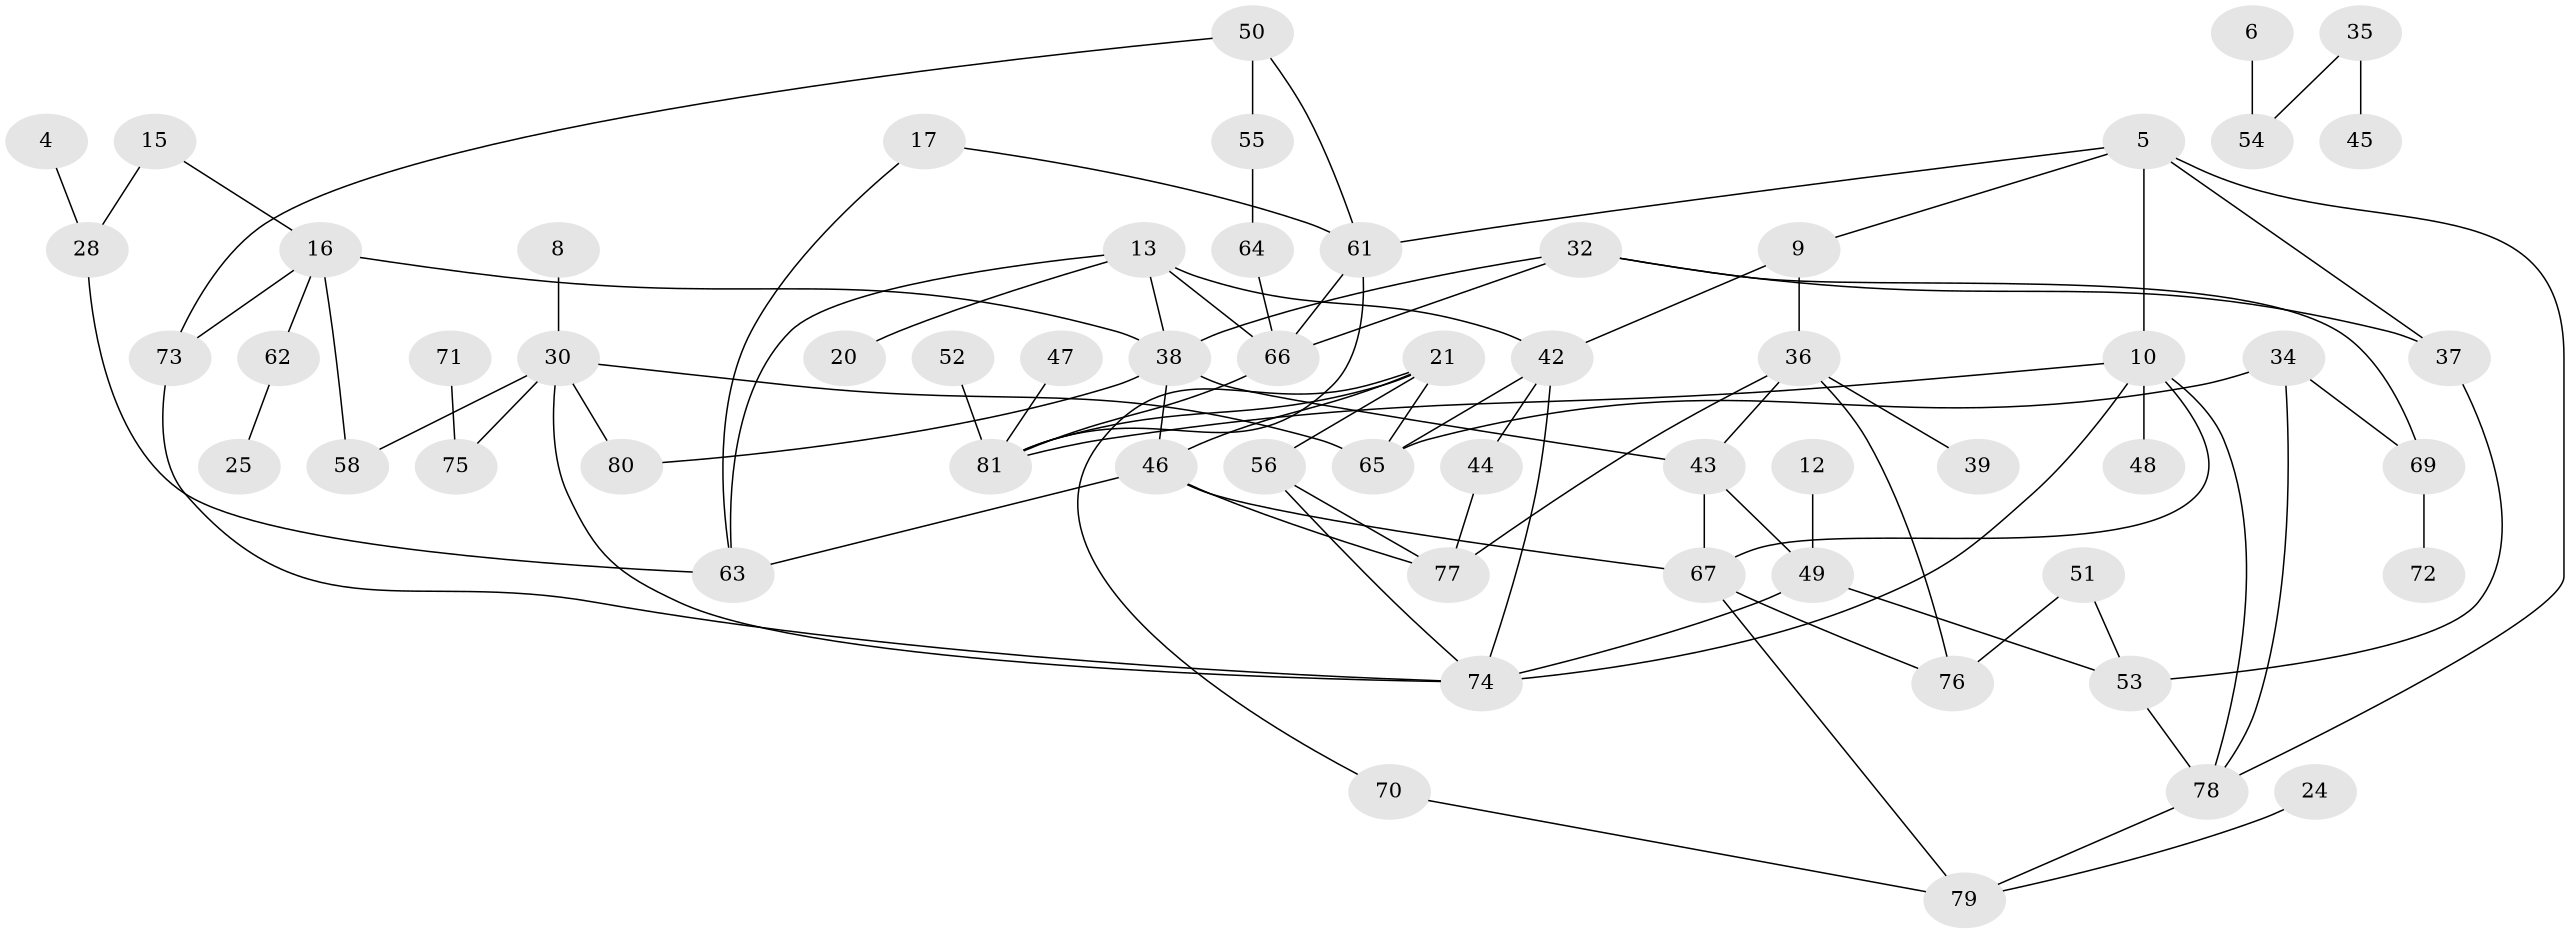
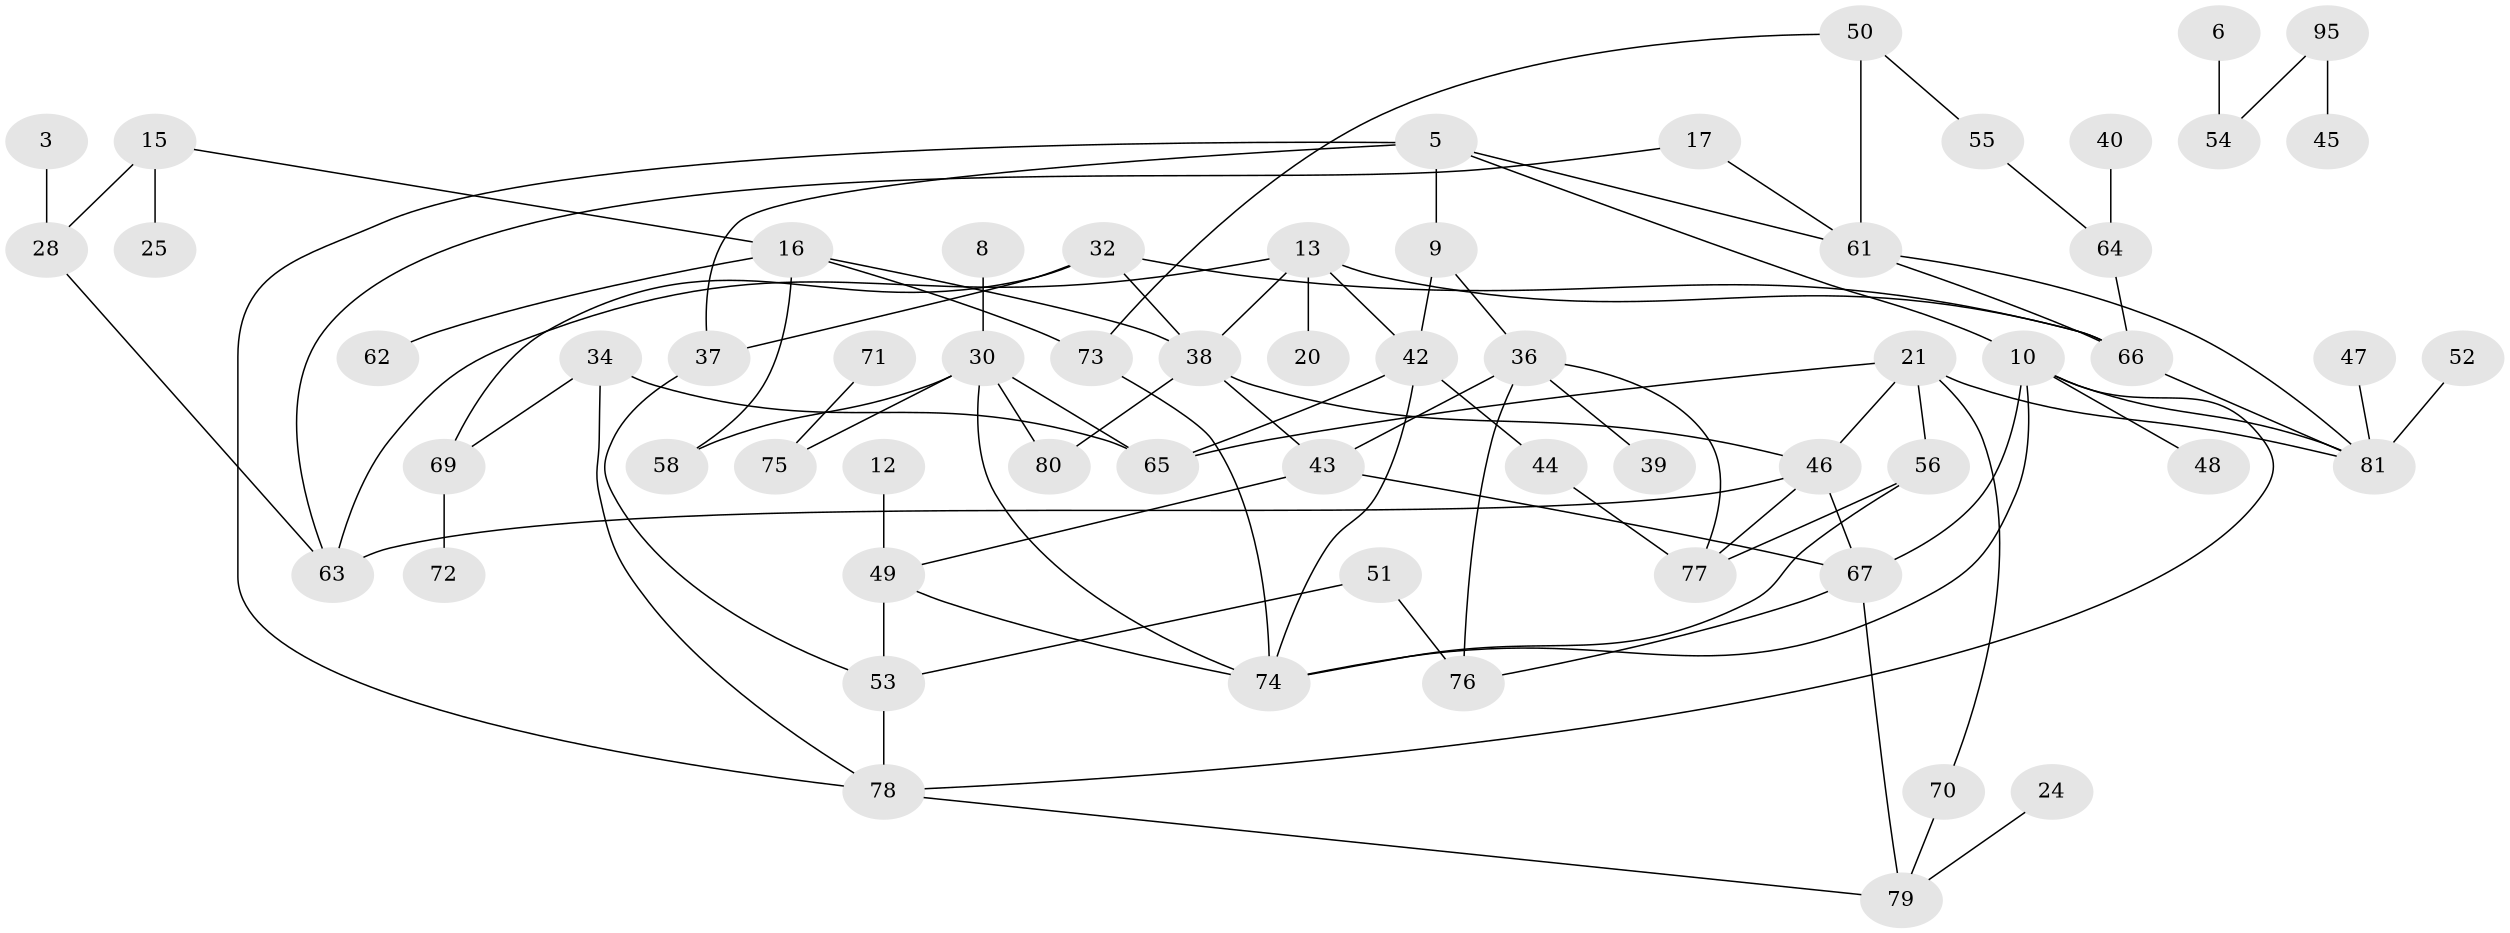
(2361, 33) -> (2328, 33)
(47, 142) -> (47, 142)
none -> (2111, 142)
(259, 412) -> (155, 196)
